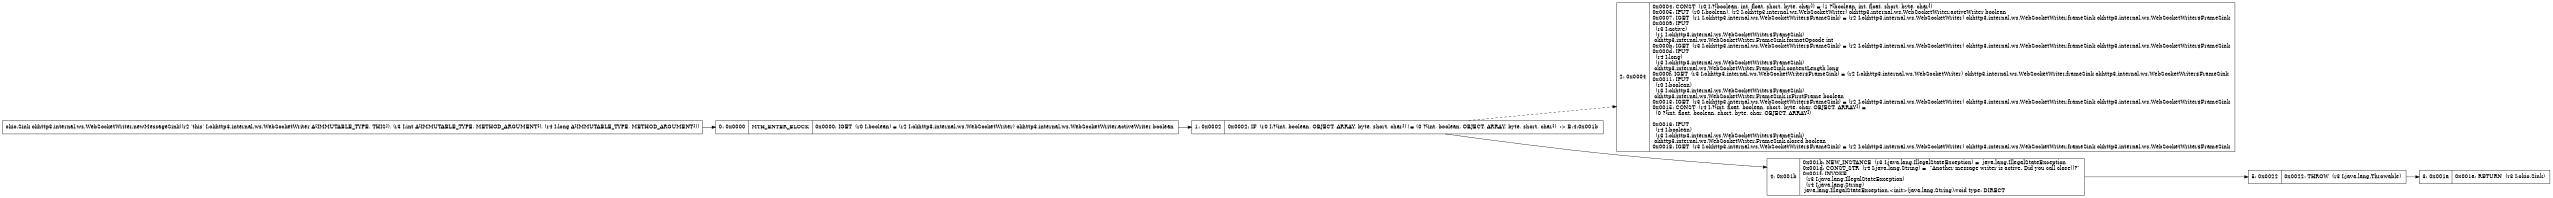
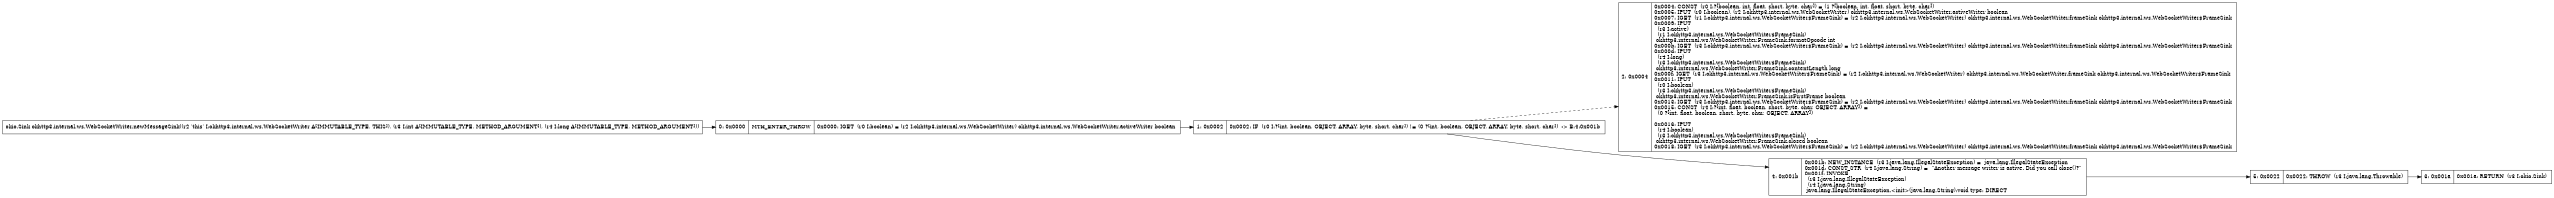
(780, 127) -> (781, 127)
